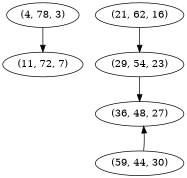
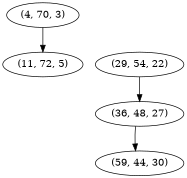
(43, 15) -> (43, 15)
(140, 15) -> none
(43, 64) -> (43, 64)
(140, 64) -> (140, 64)
(144, 142) -> (135, 135)
